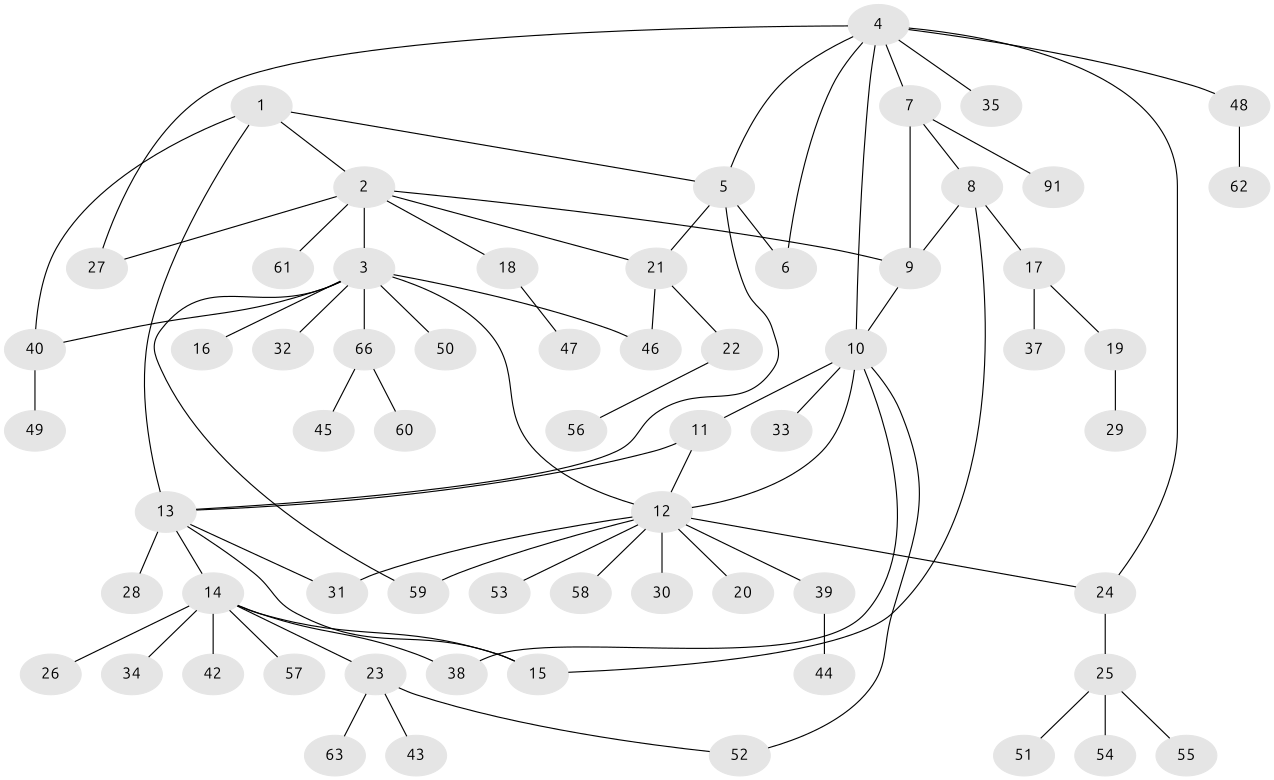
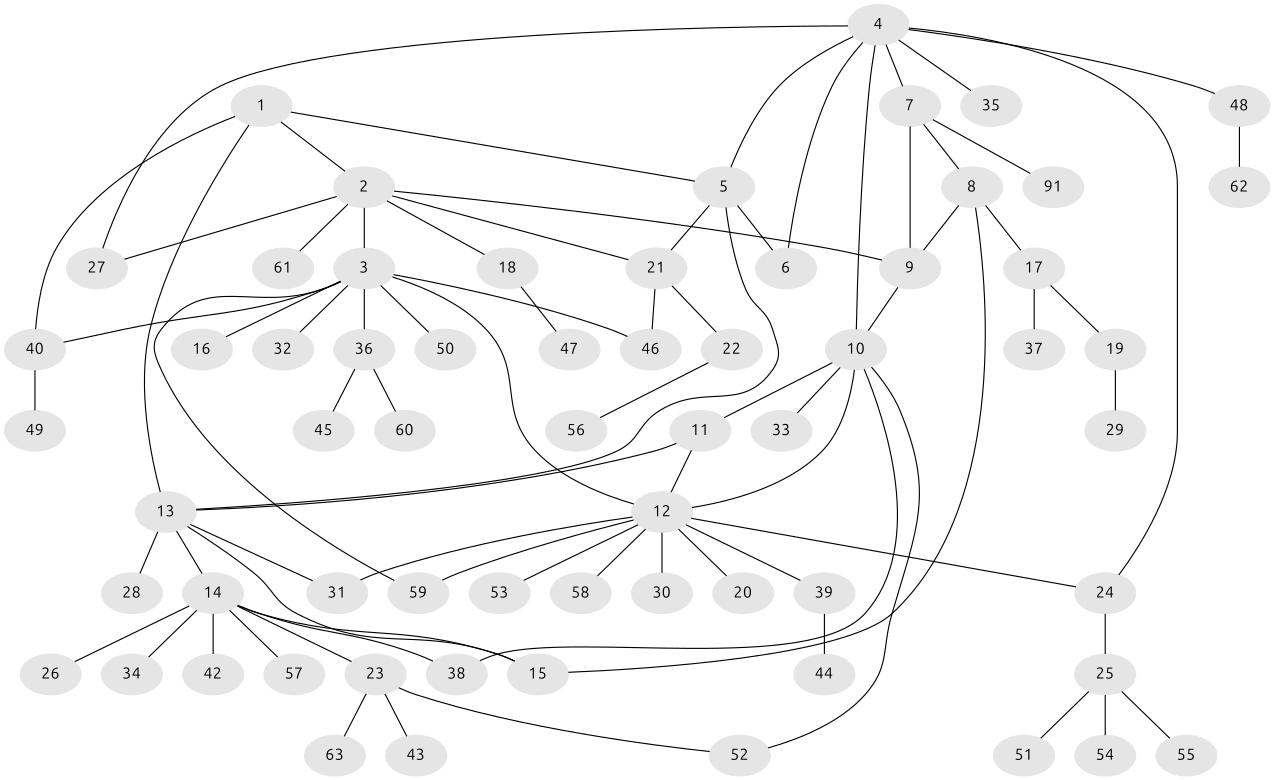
(364, 350) -> (364, 350)
